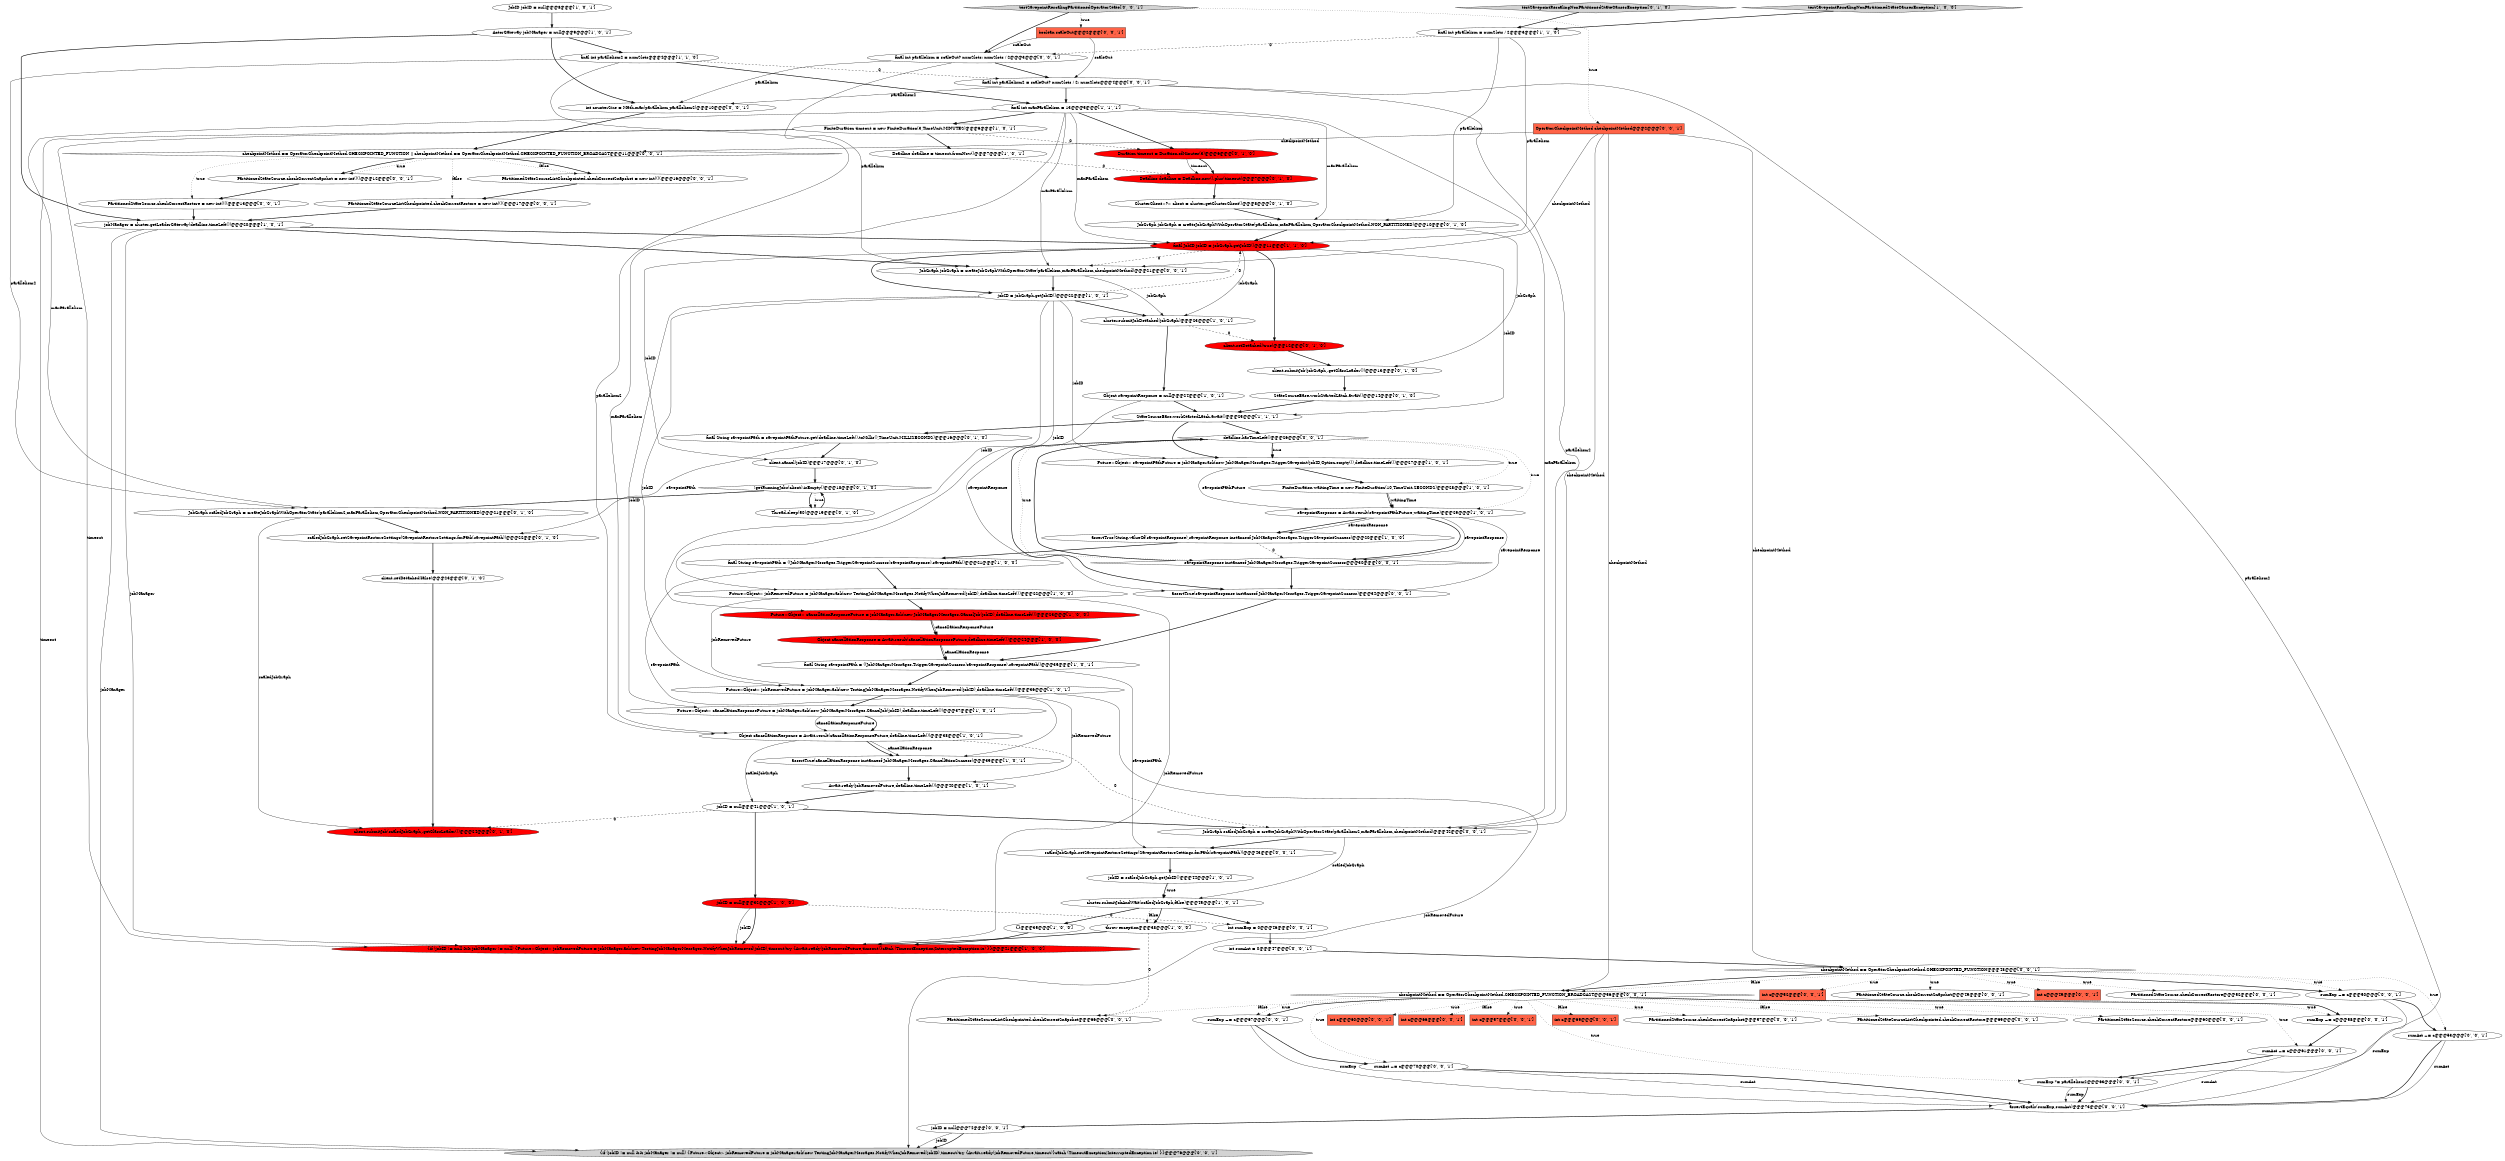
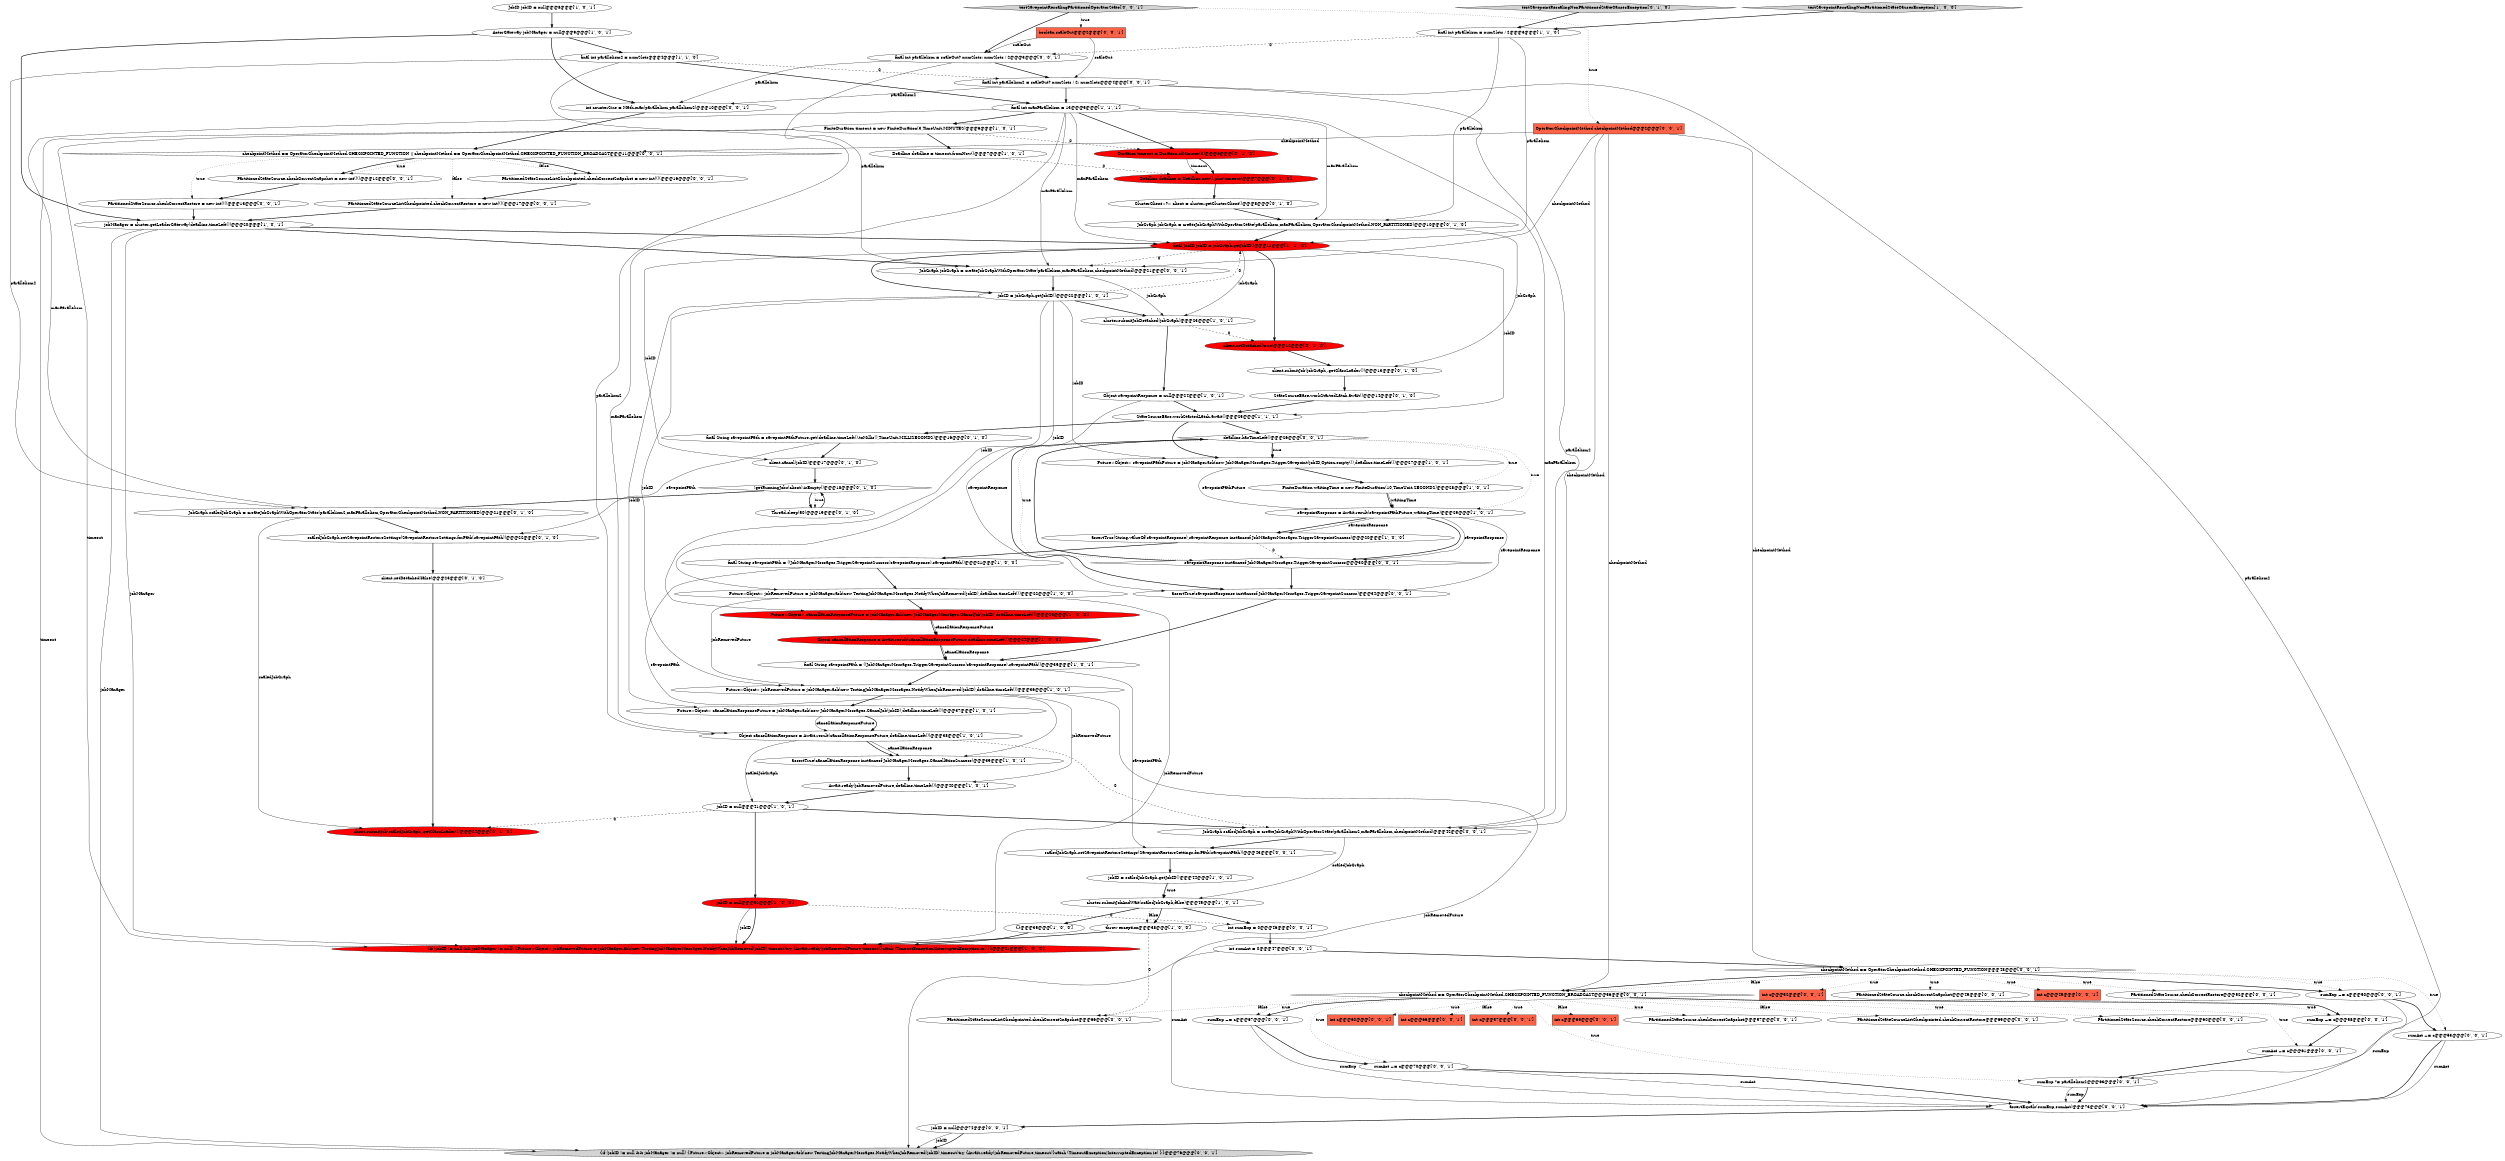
(2189, 1080) -> (1495, 1102)
